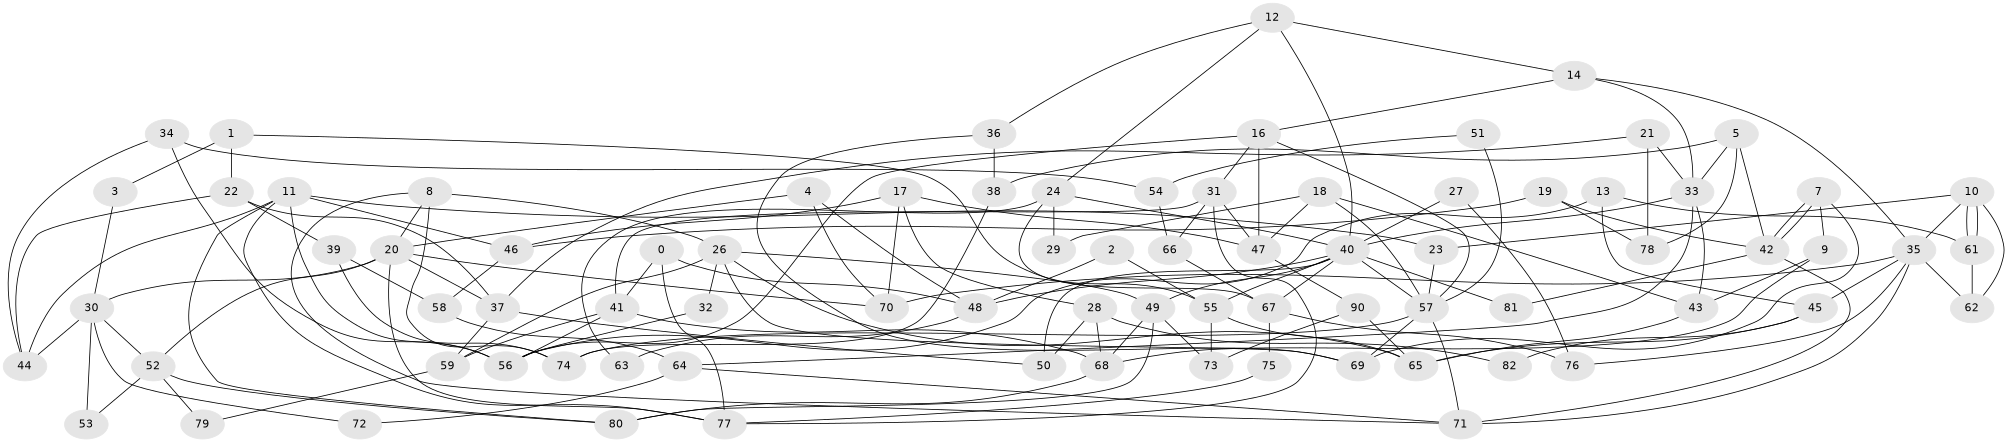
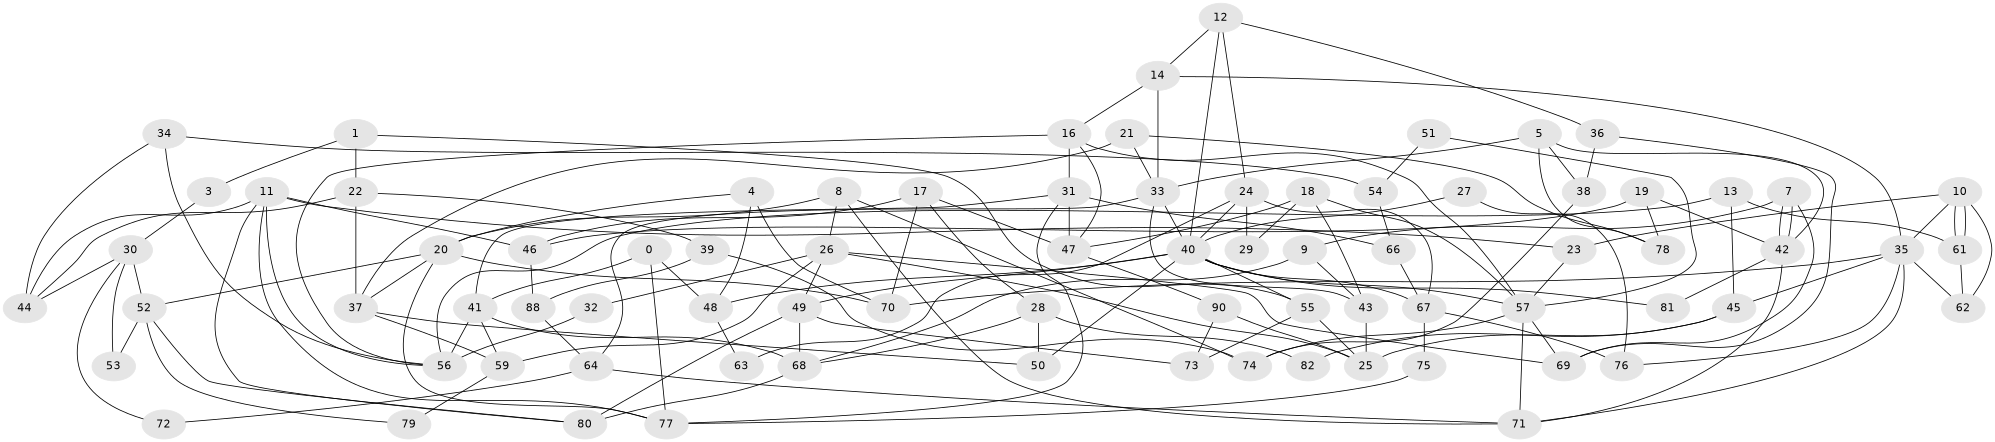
(1112, 250) -> none
(243, 280) -> none
(440, 308) -> (533, 308)
(1416, 366) -> (1366, 366)
